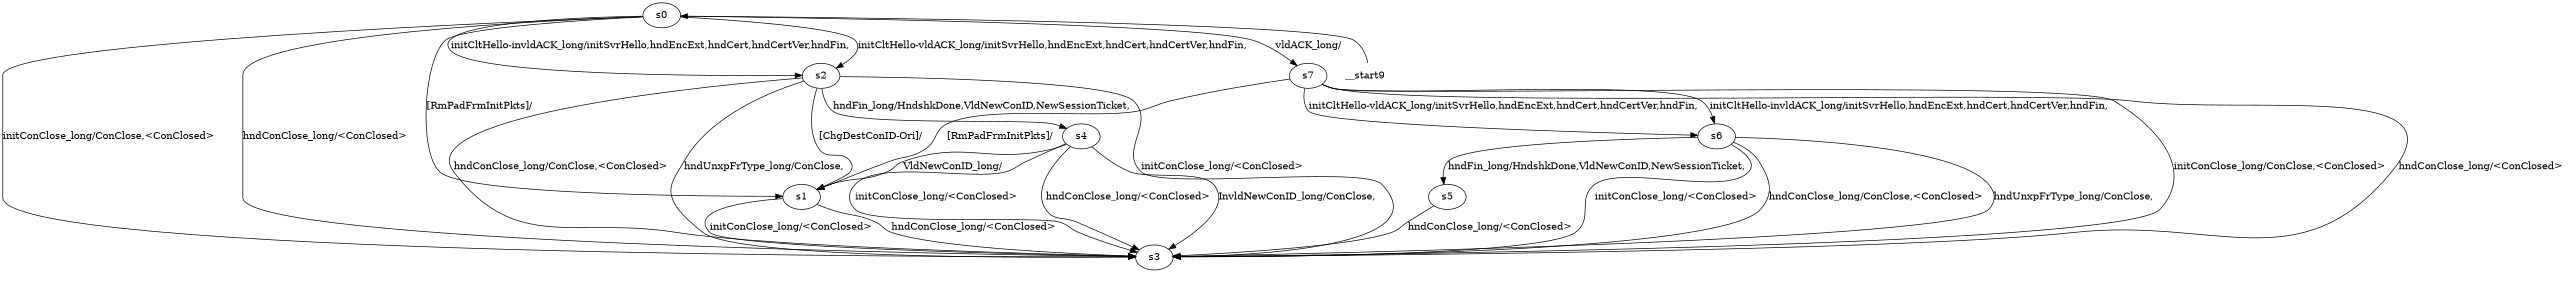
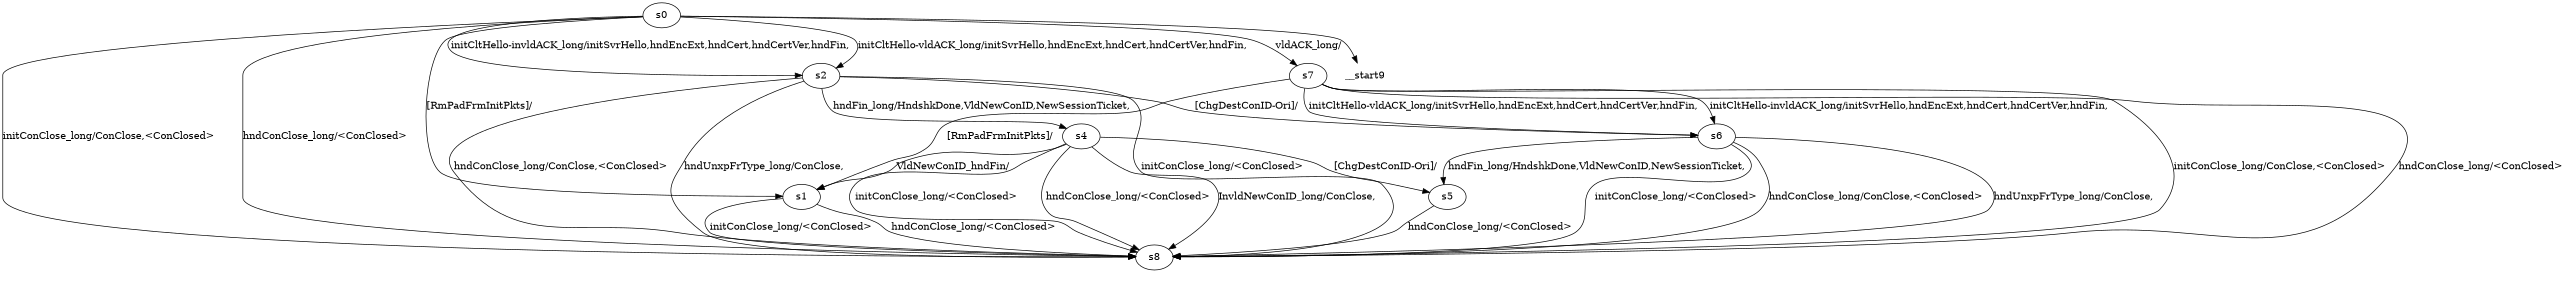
(1139, 24) -> (1159, 25)
none -> (1264, 152)
(825, 154) -> (1264, 118)
(954, 167) -> (954, 167)
(1154, 257) -> (1154, 257)
